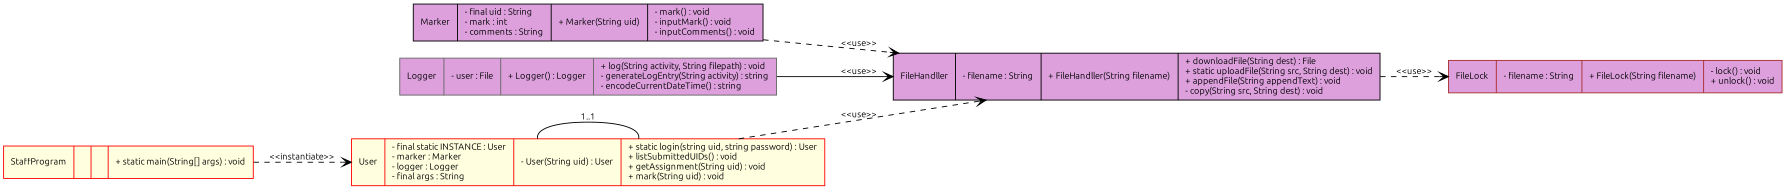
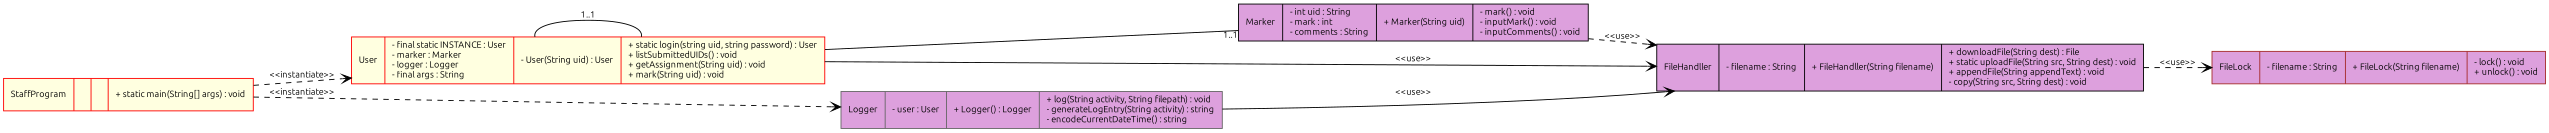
(499, 12) -> (1321, 12)
none -> (1032, 40)
(472, 76) -> (916, 110)
none -> (543, 102)
(858, 120) -> (1236, 64)
